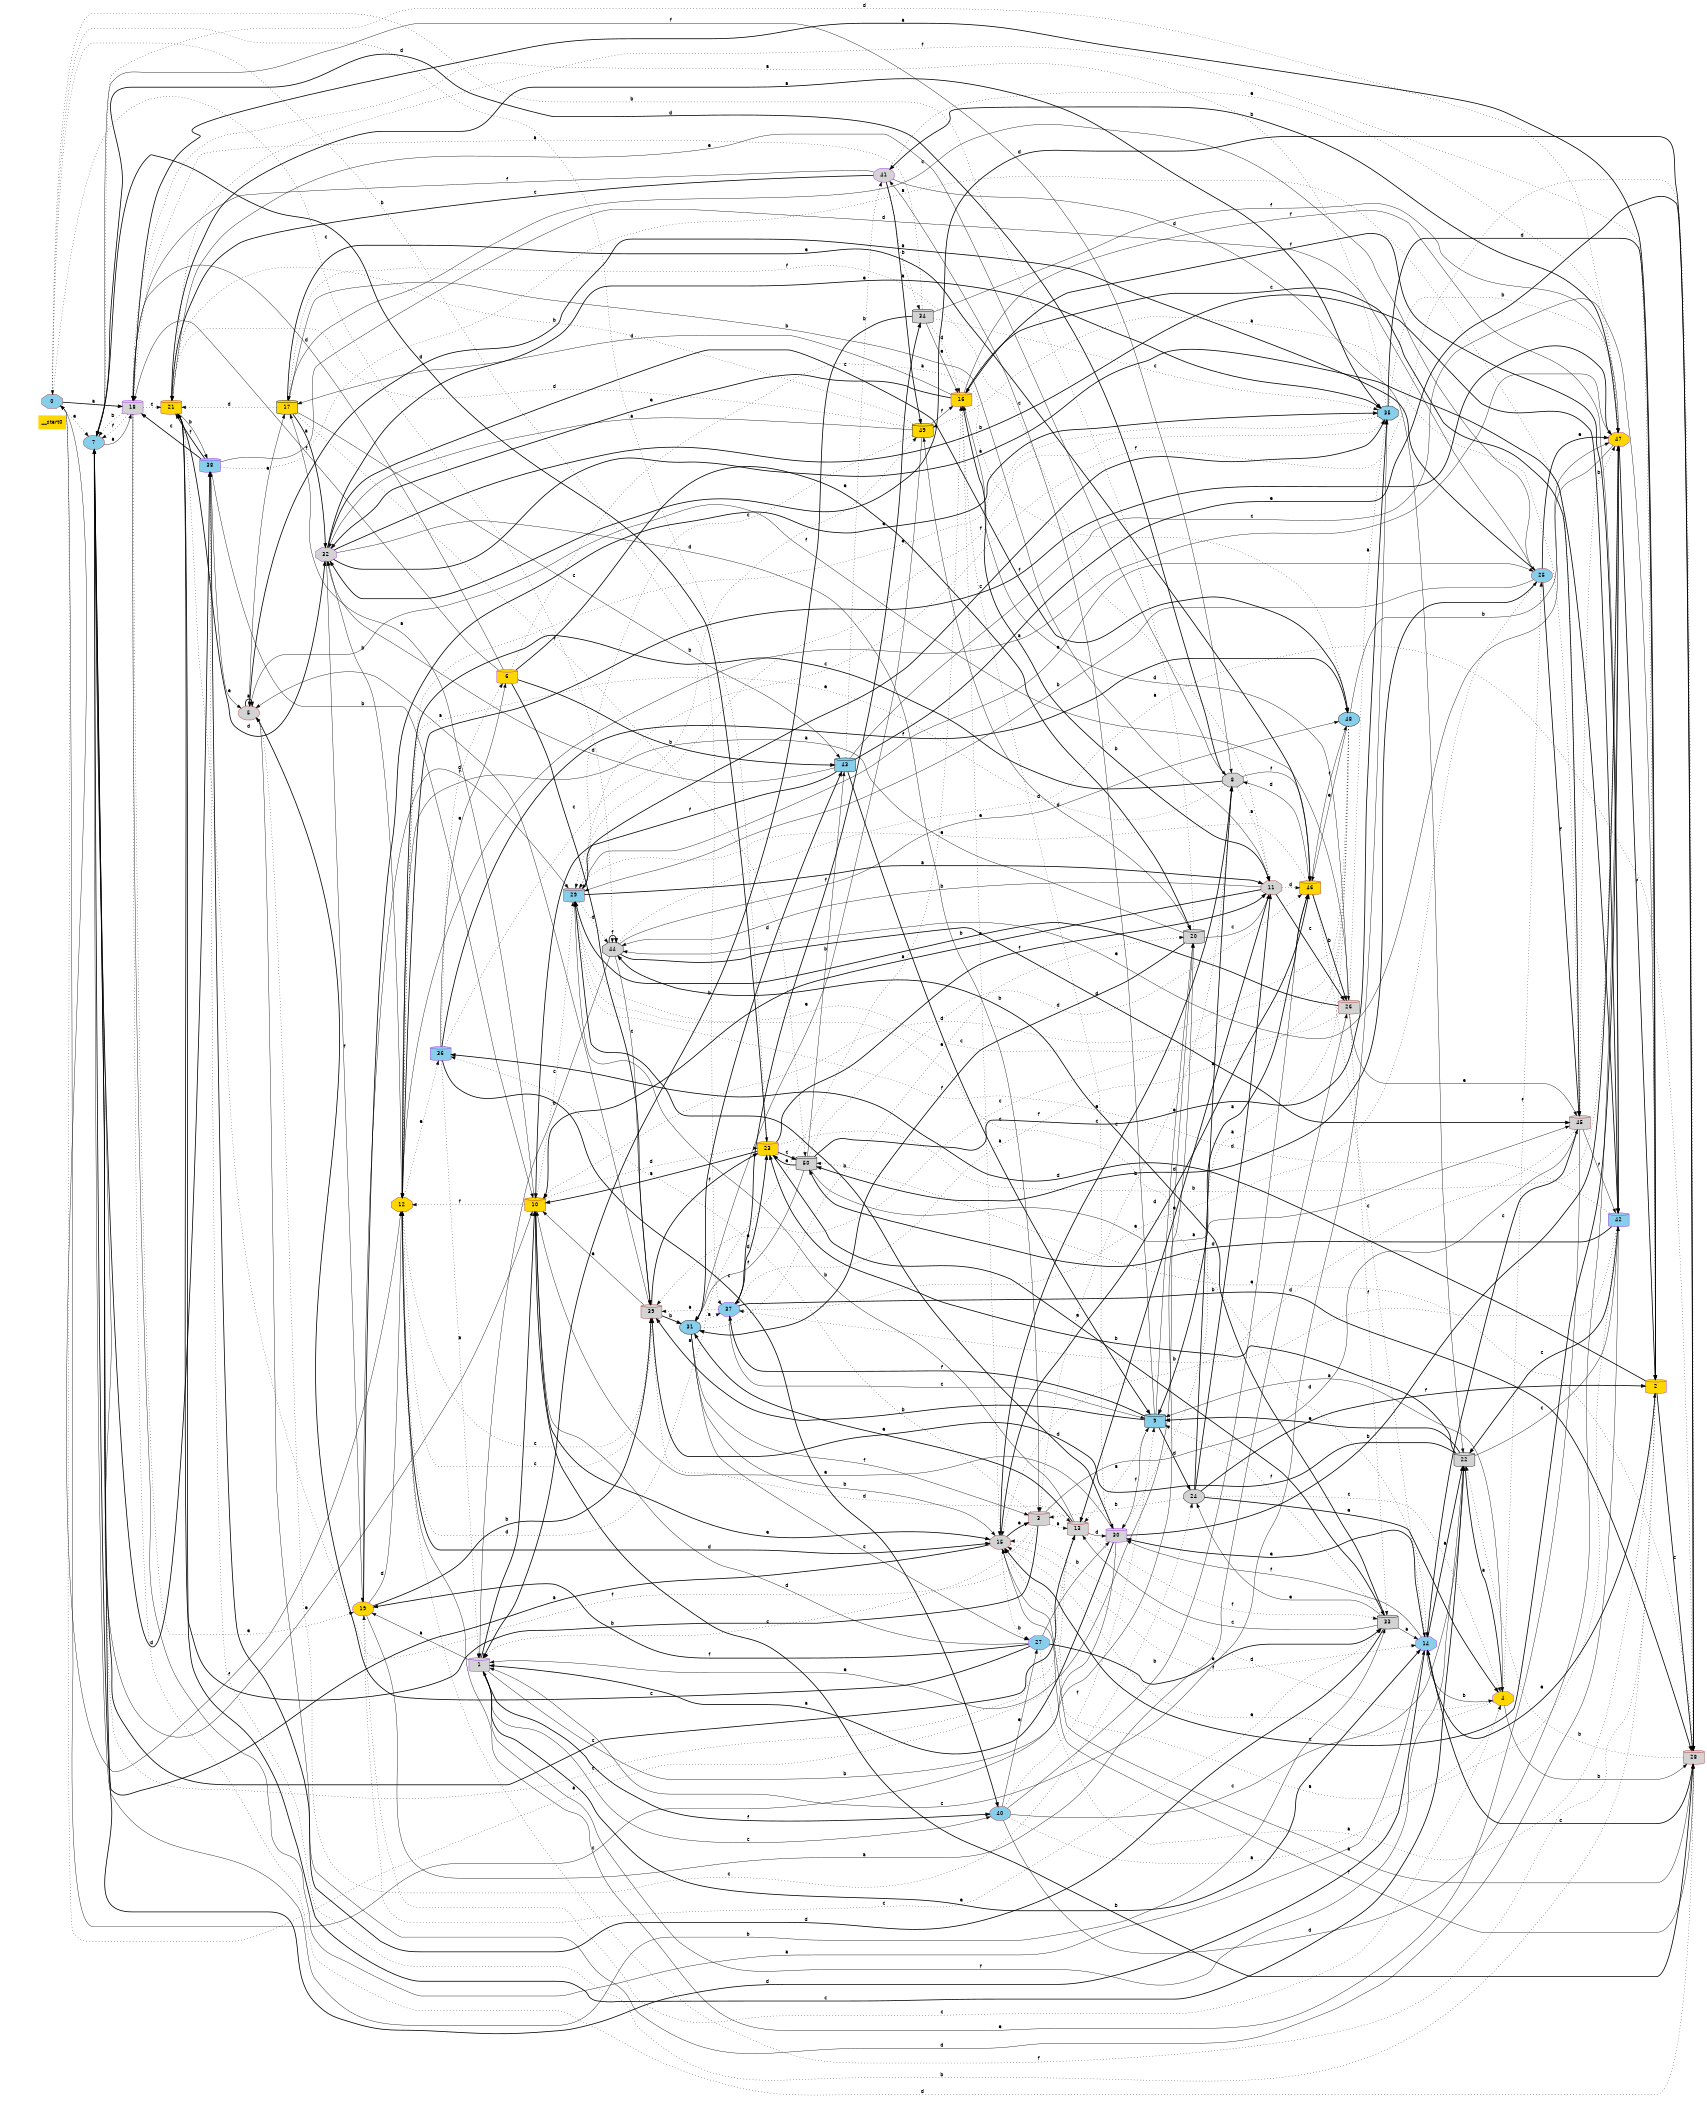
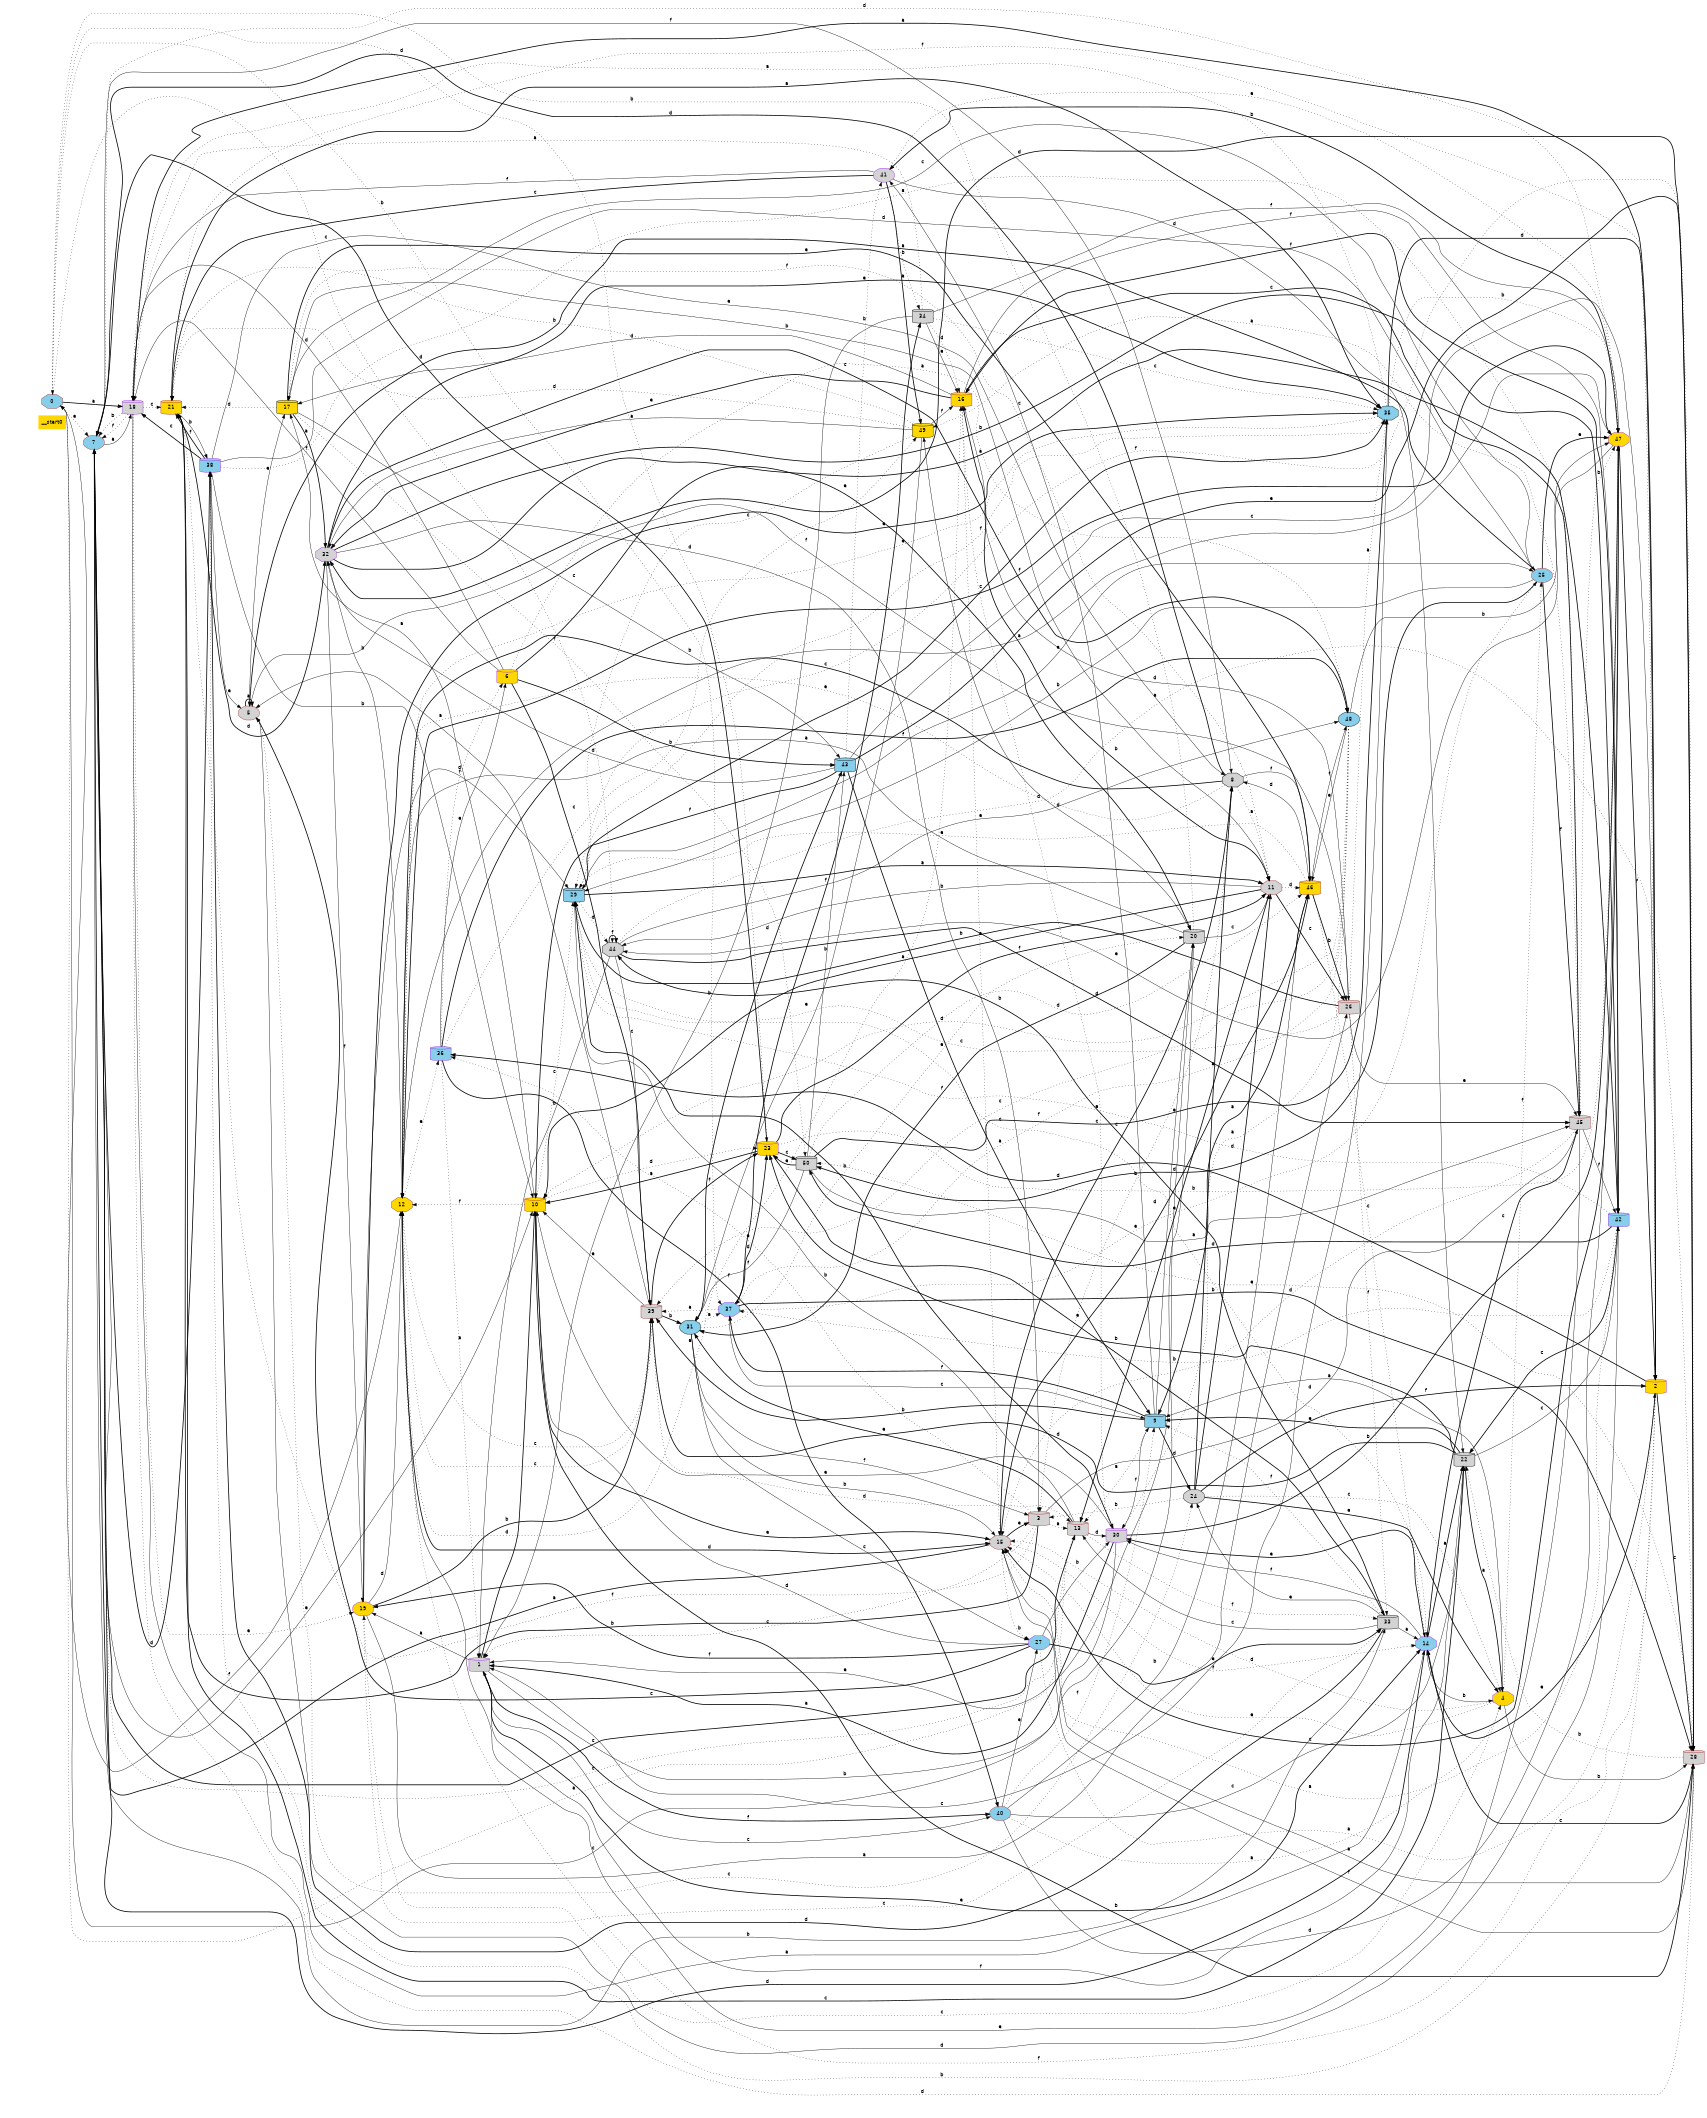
(820, 134) -> (759, 308)
(574, 895) -> (574, 895)
(720, 977) -> (720, 977)
(729, 1276) -> (729, 1276)
